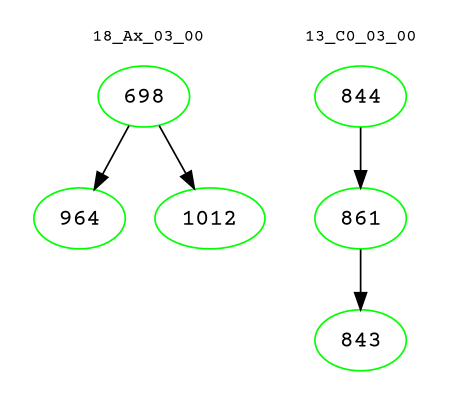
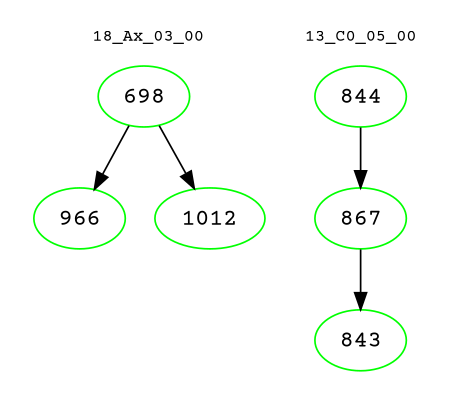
(361, 36) -> (361, 36)
(80, 218) -> (80, 218)
(361, 218) -> (361, 218)
